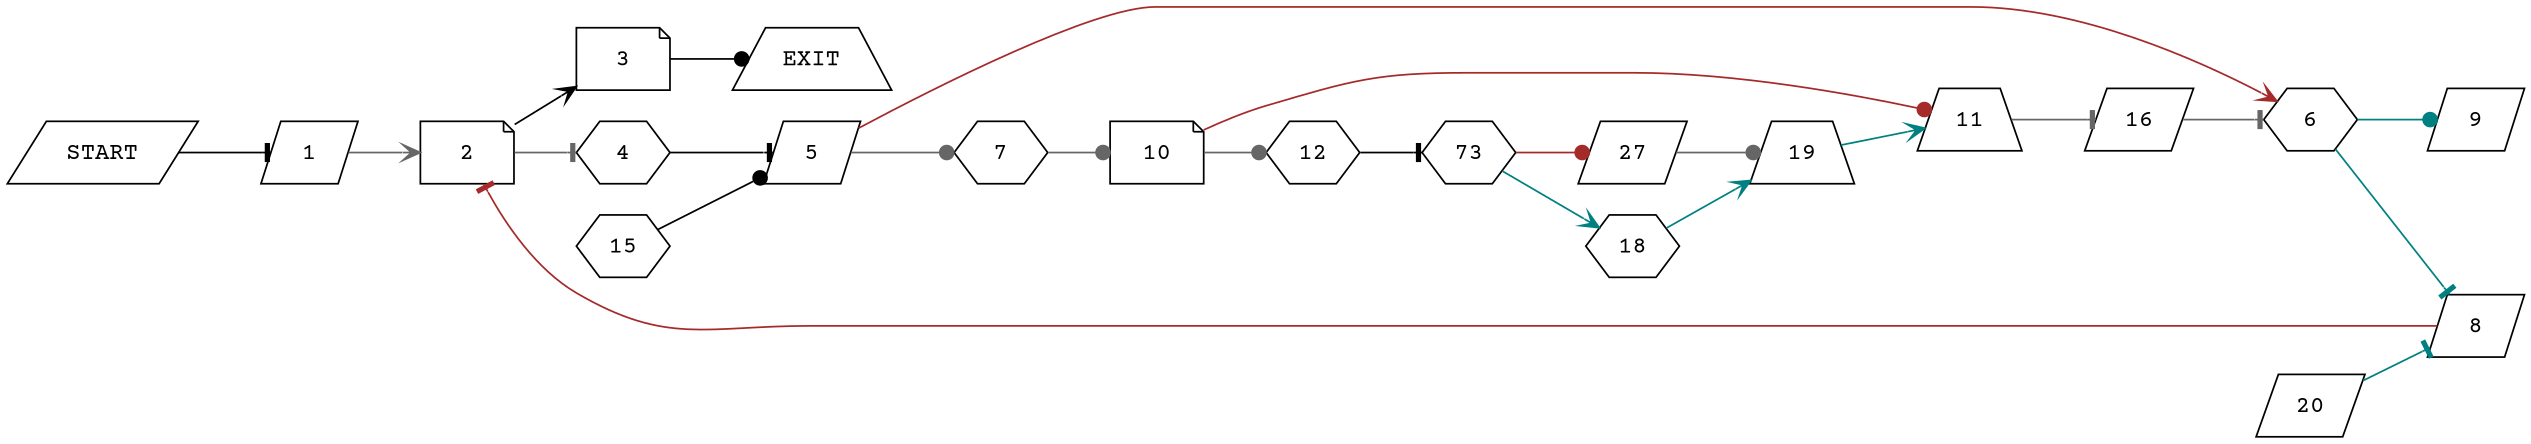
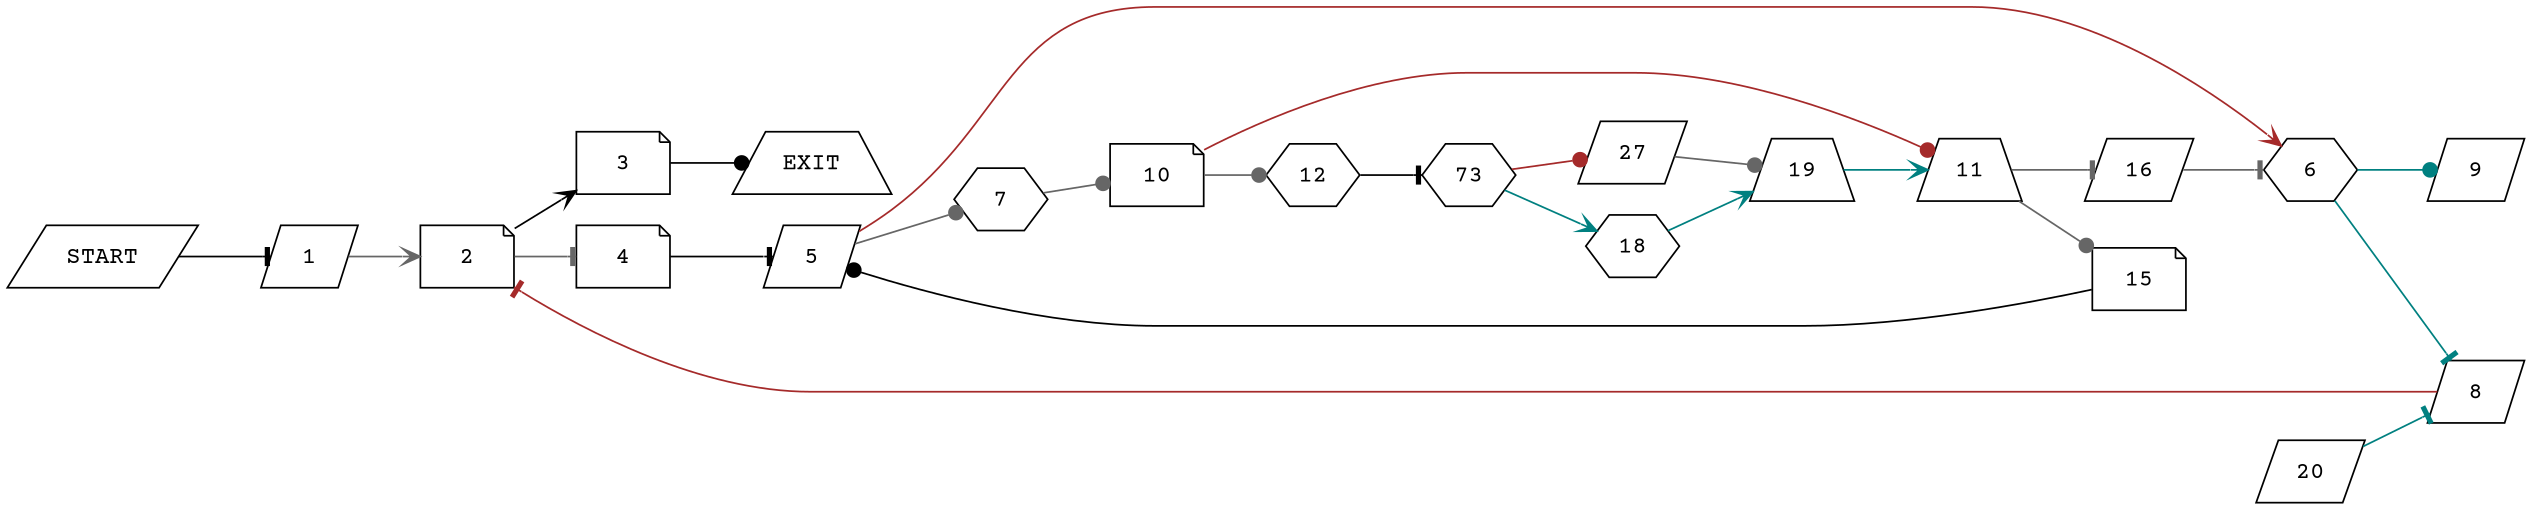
(623, 153) -> (623, 257)
none -> (2049, 221)
(623, 246) -> (2139, 279)
